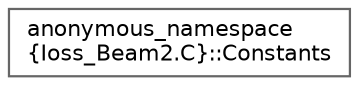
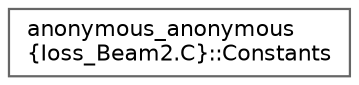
(179, 43) -> (179, 43)
